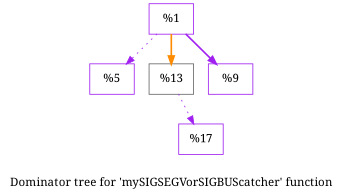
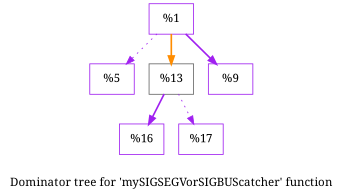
none -> (142, 139)
